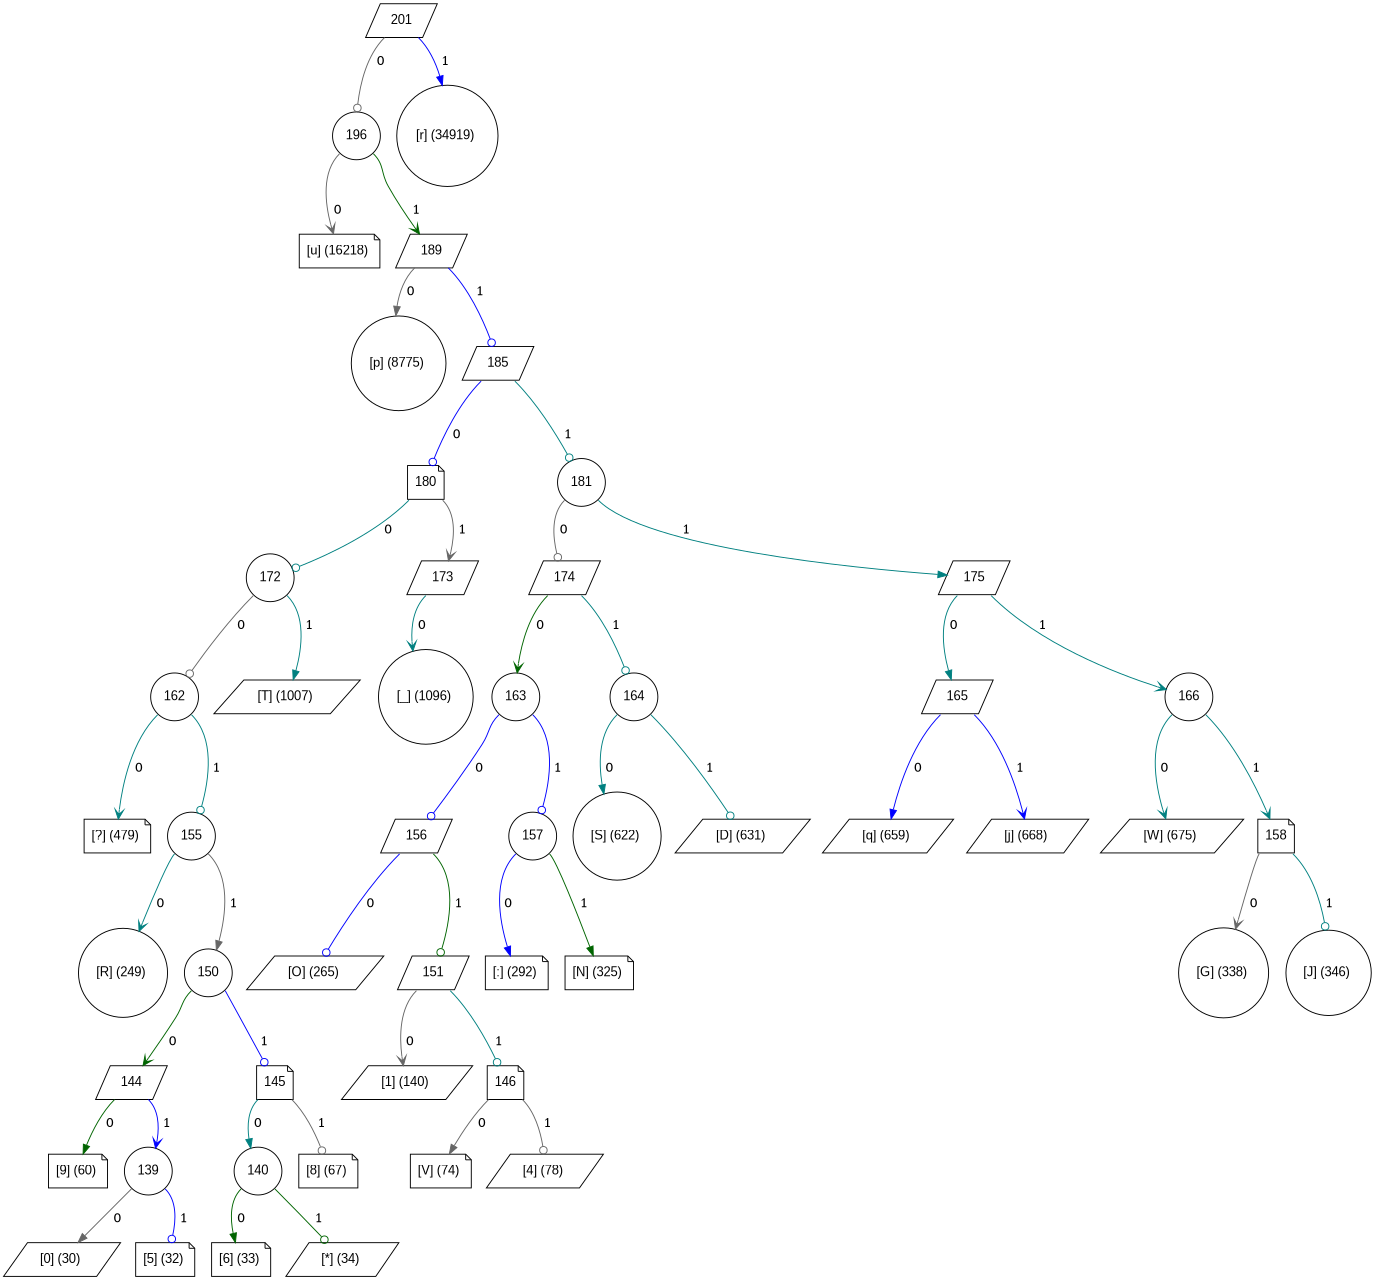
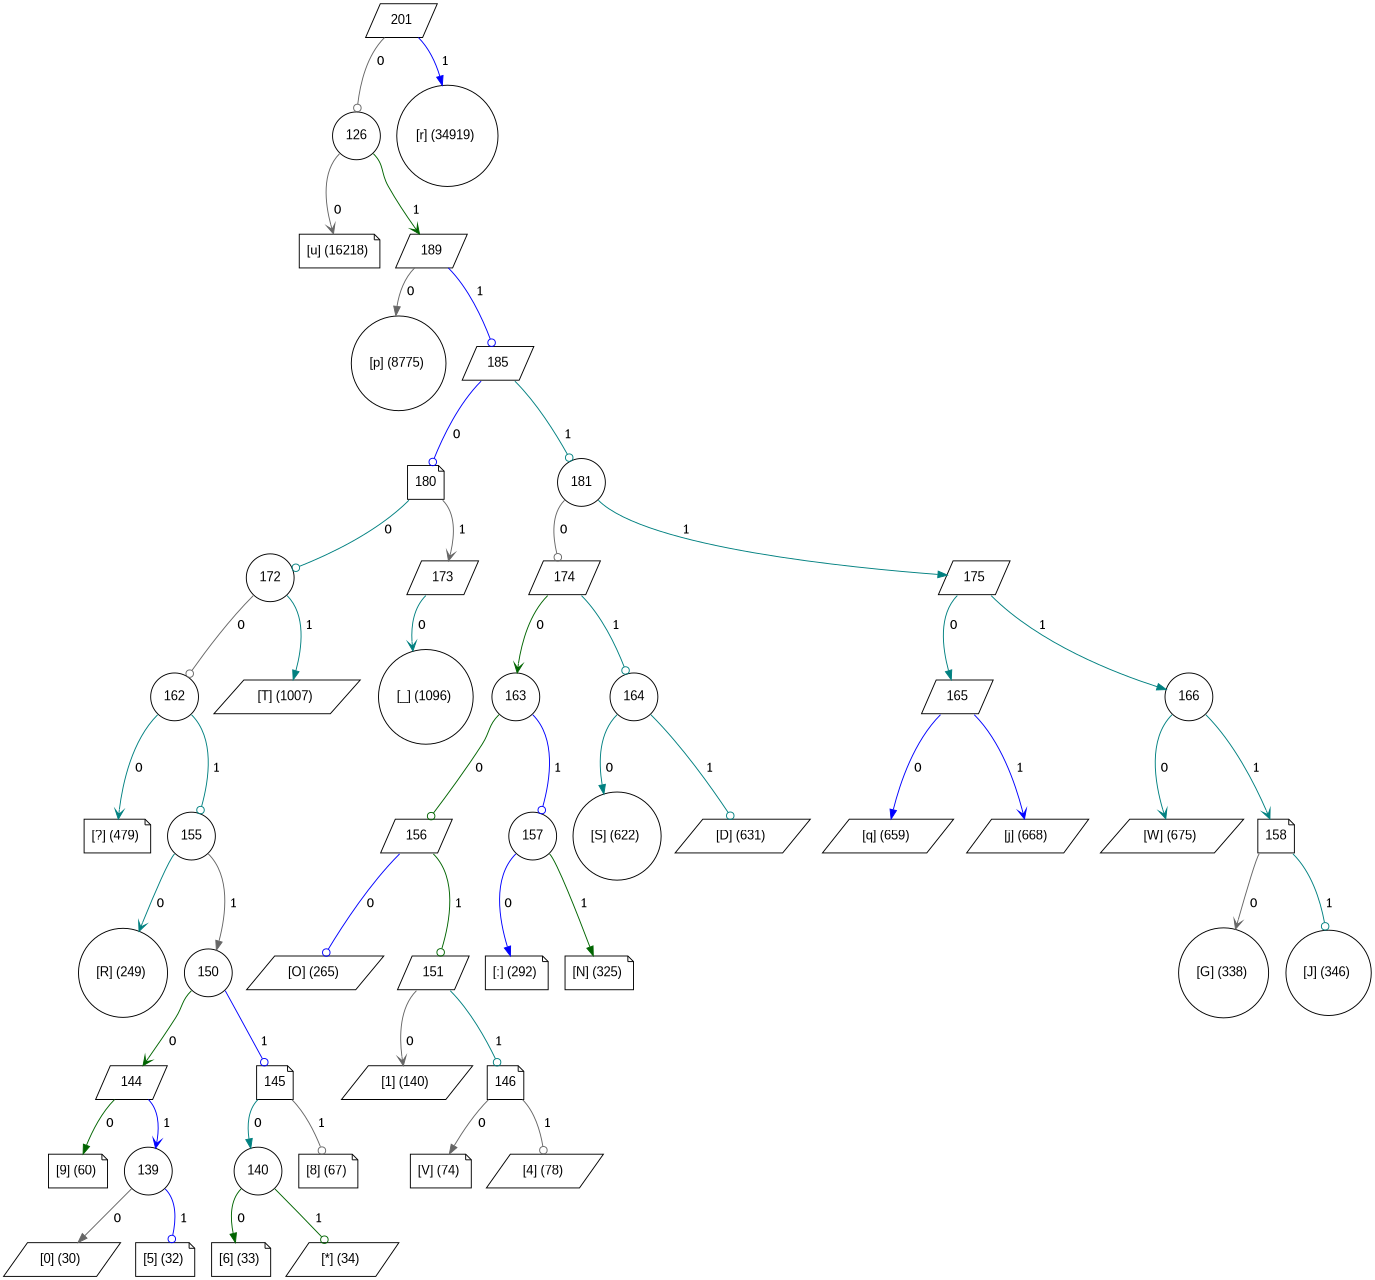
(356, 136) -> (356, 136)
(1069, 650) -> (1069, 650)
(468, 765) -> (468, 765)
